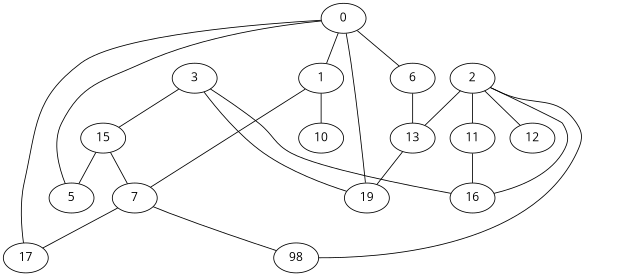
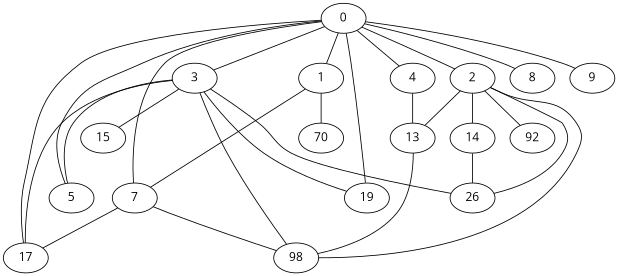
none -> (269, 48)
none -> (408, 48)
(413, 78) -> (413, 78)
none -> (532, 78)
none -> (592, 78)
none -> (51, 136)
(321, 138) -> (321, 138)
(473, 138) -> (473, 138)
(532, 138) -> (532, 138)
(87, 168) -> (81, 114)
(119, 168) -> (174, 57)
(390, 168) -> (387, 223)
none -> (238, 172)
(473, 198) -> (473, 198)
